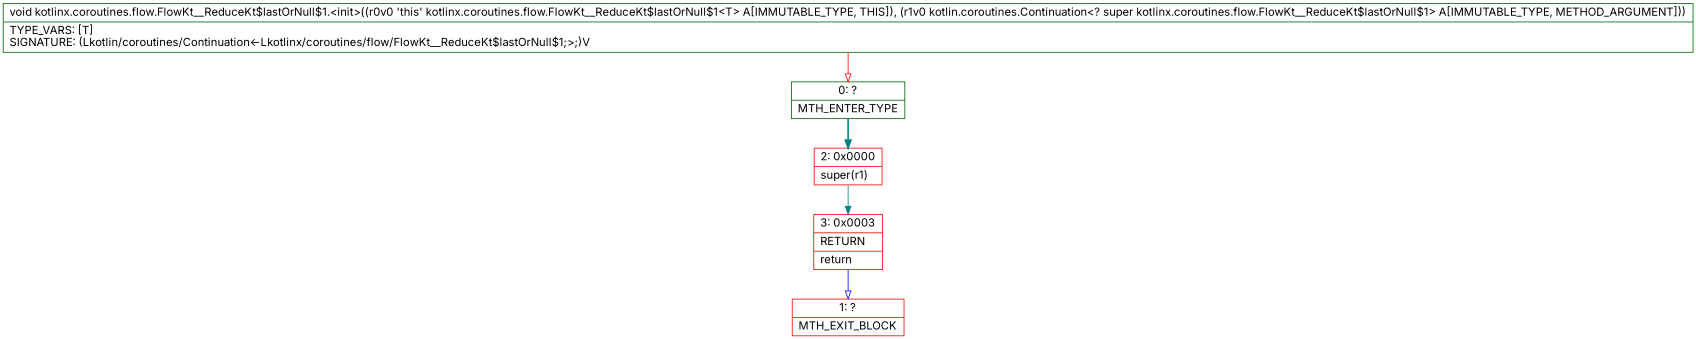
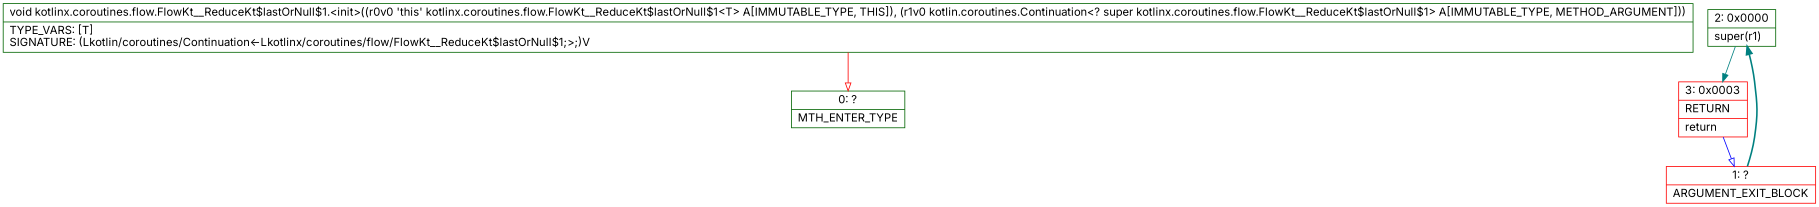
(848, 129) -> (1757, 110)
(848, 167) -> (1742, 28)
(848, 326) -> (1741, 194)
